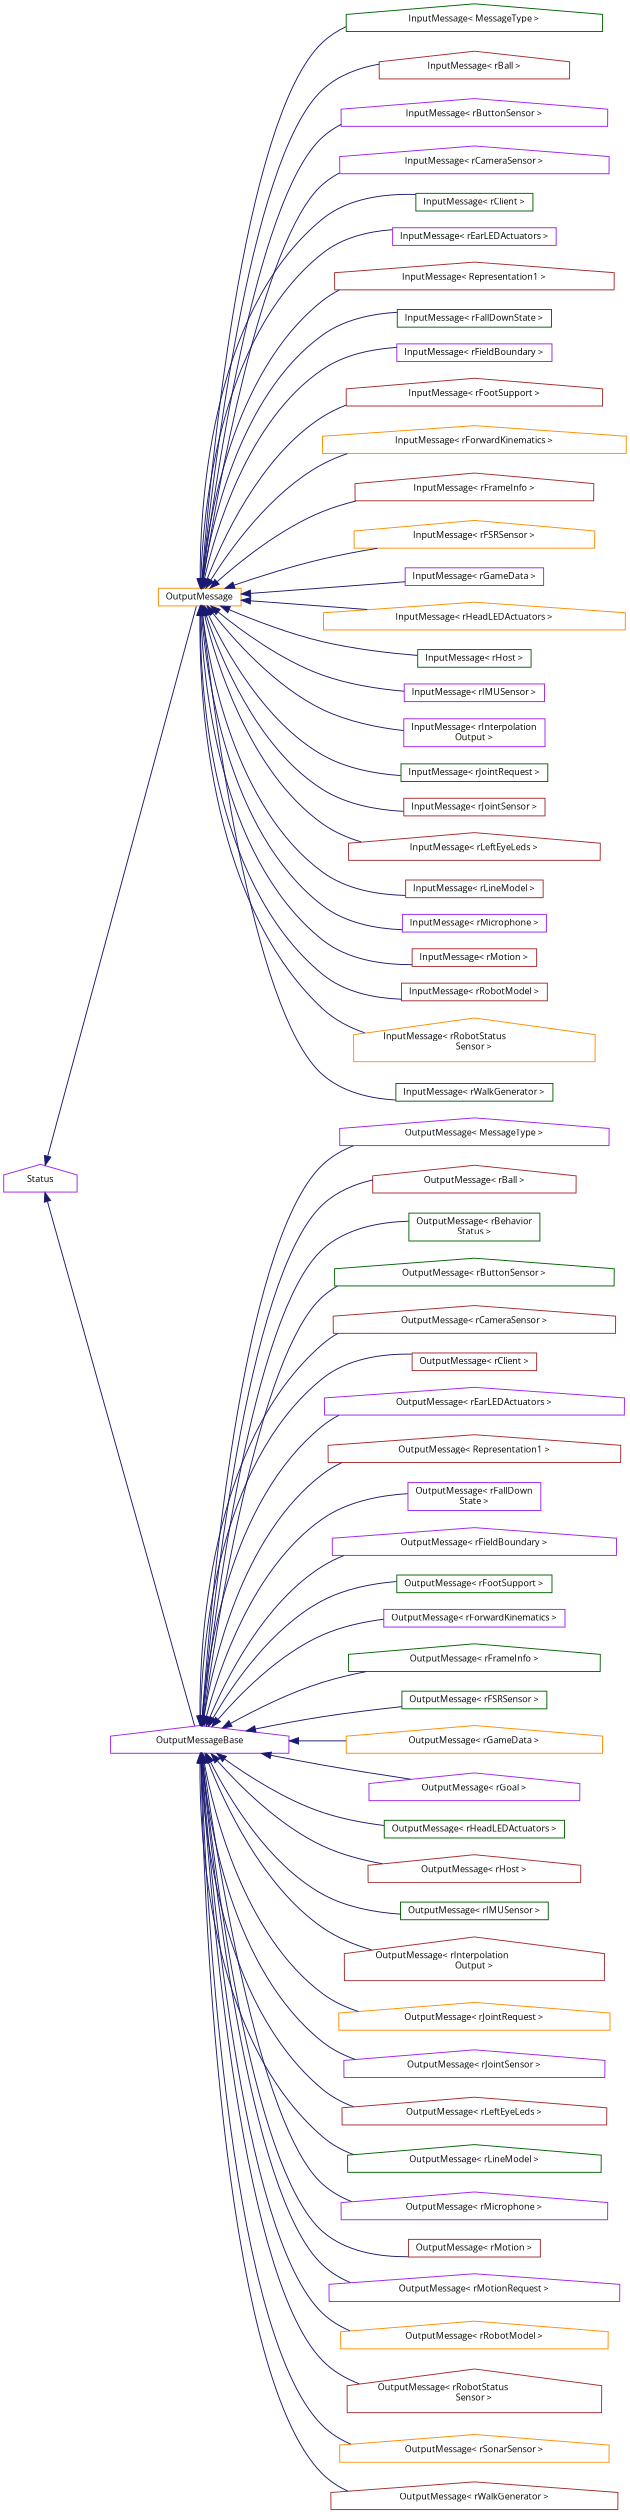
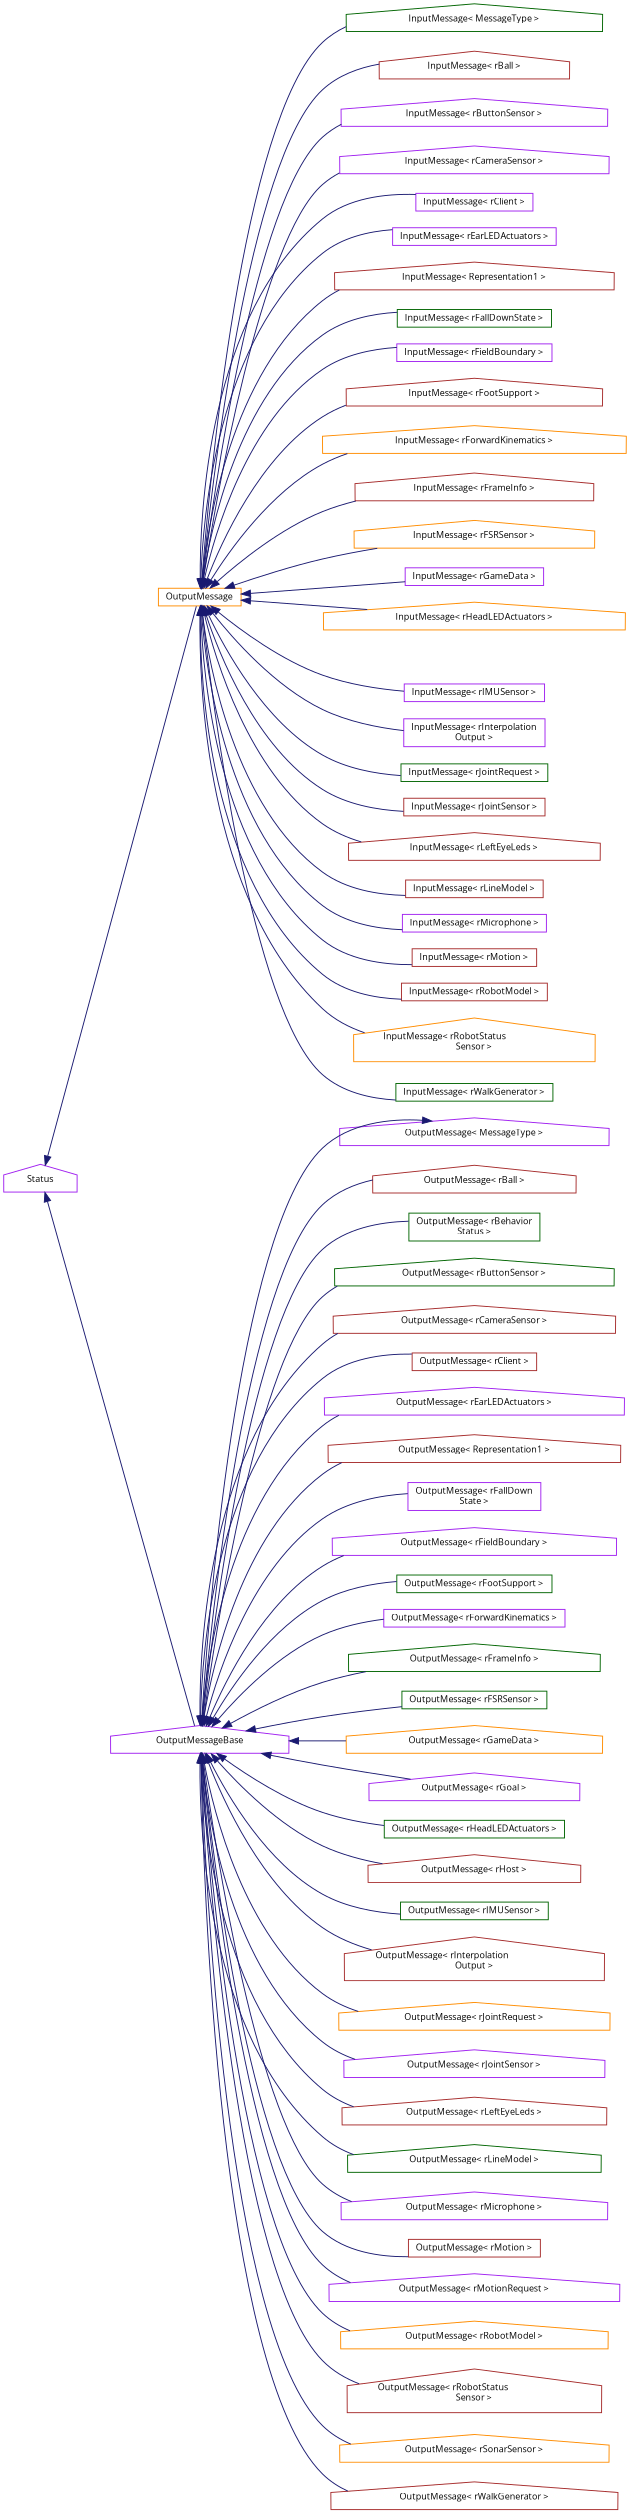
(474, 202) -> (474, 202)
(474, 658) -> none
(237, 1415) -> (242, 1377)
